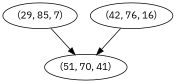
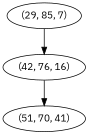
(61, 39) -> (44, 38)
